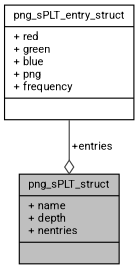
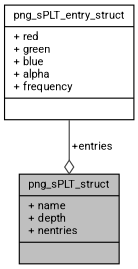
(28, 74) -> (32, 74)
